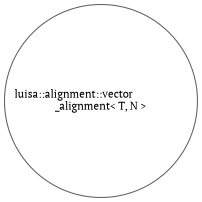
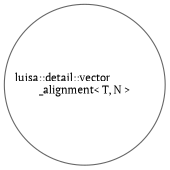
(101, 101) -> (85, 85)
